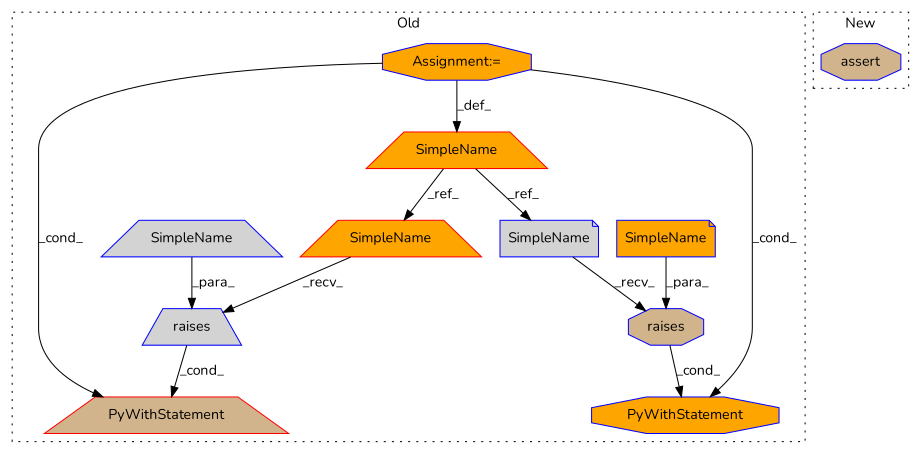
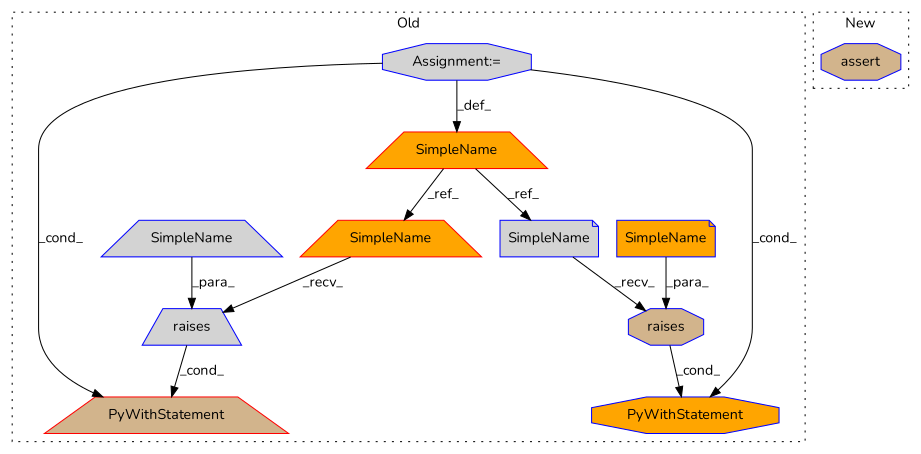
(457, 62) -> (457, 62)
